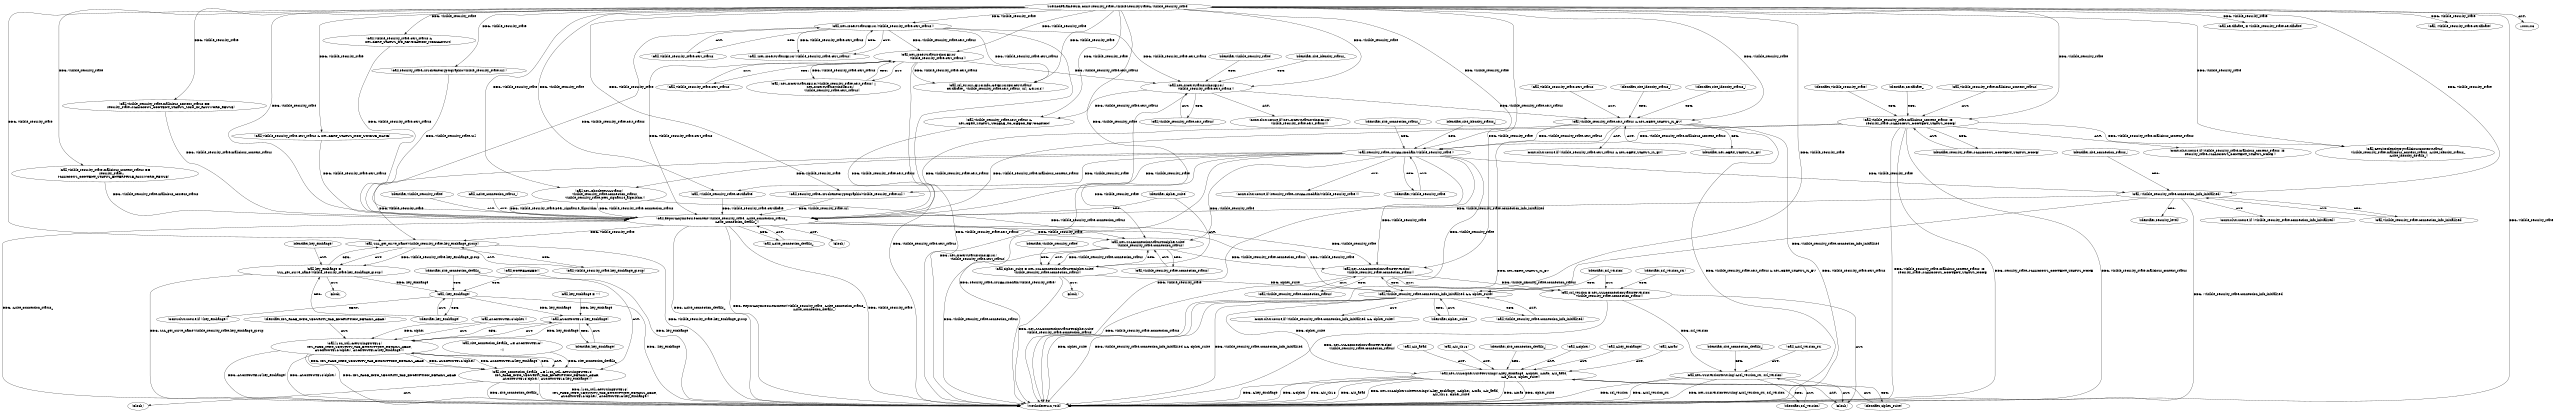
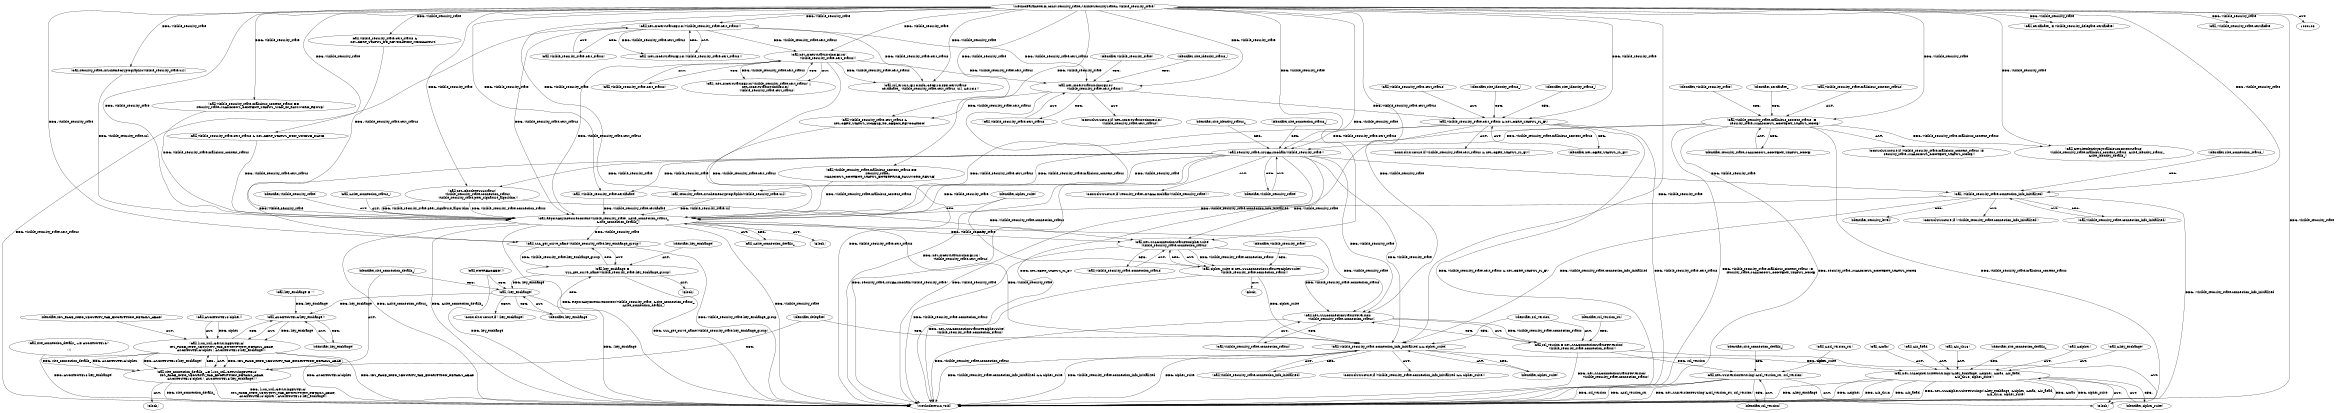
(2260, 26) -> (2069, 26)
(606, 271) -> none
none -> (809, 317)
